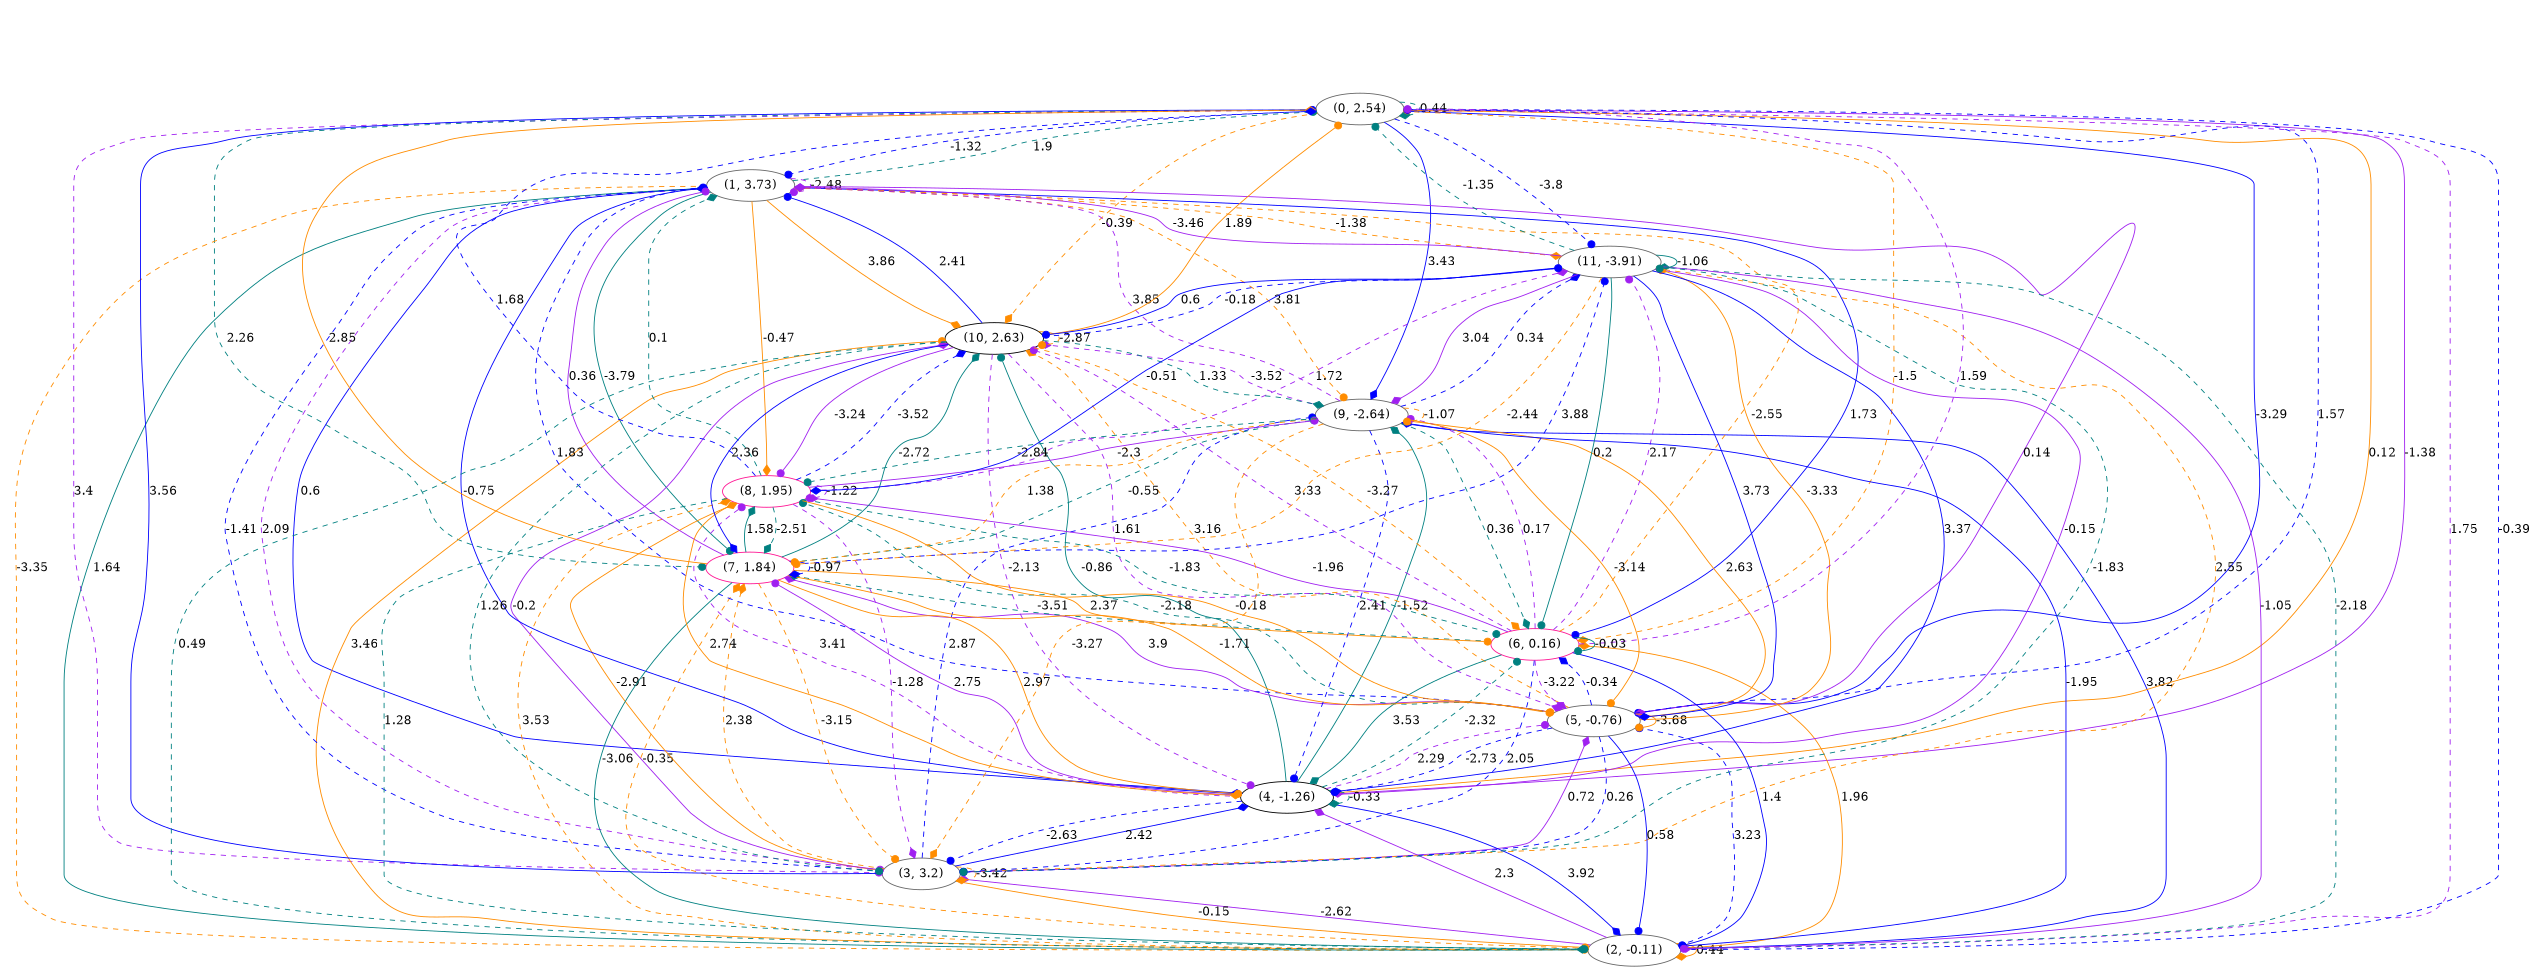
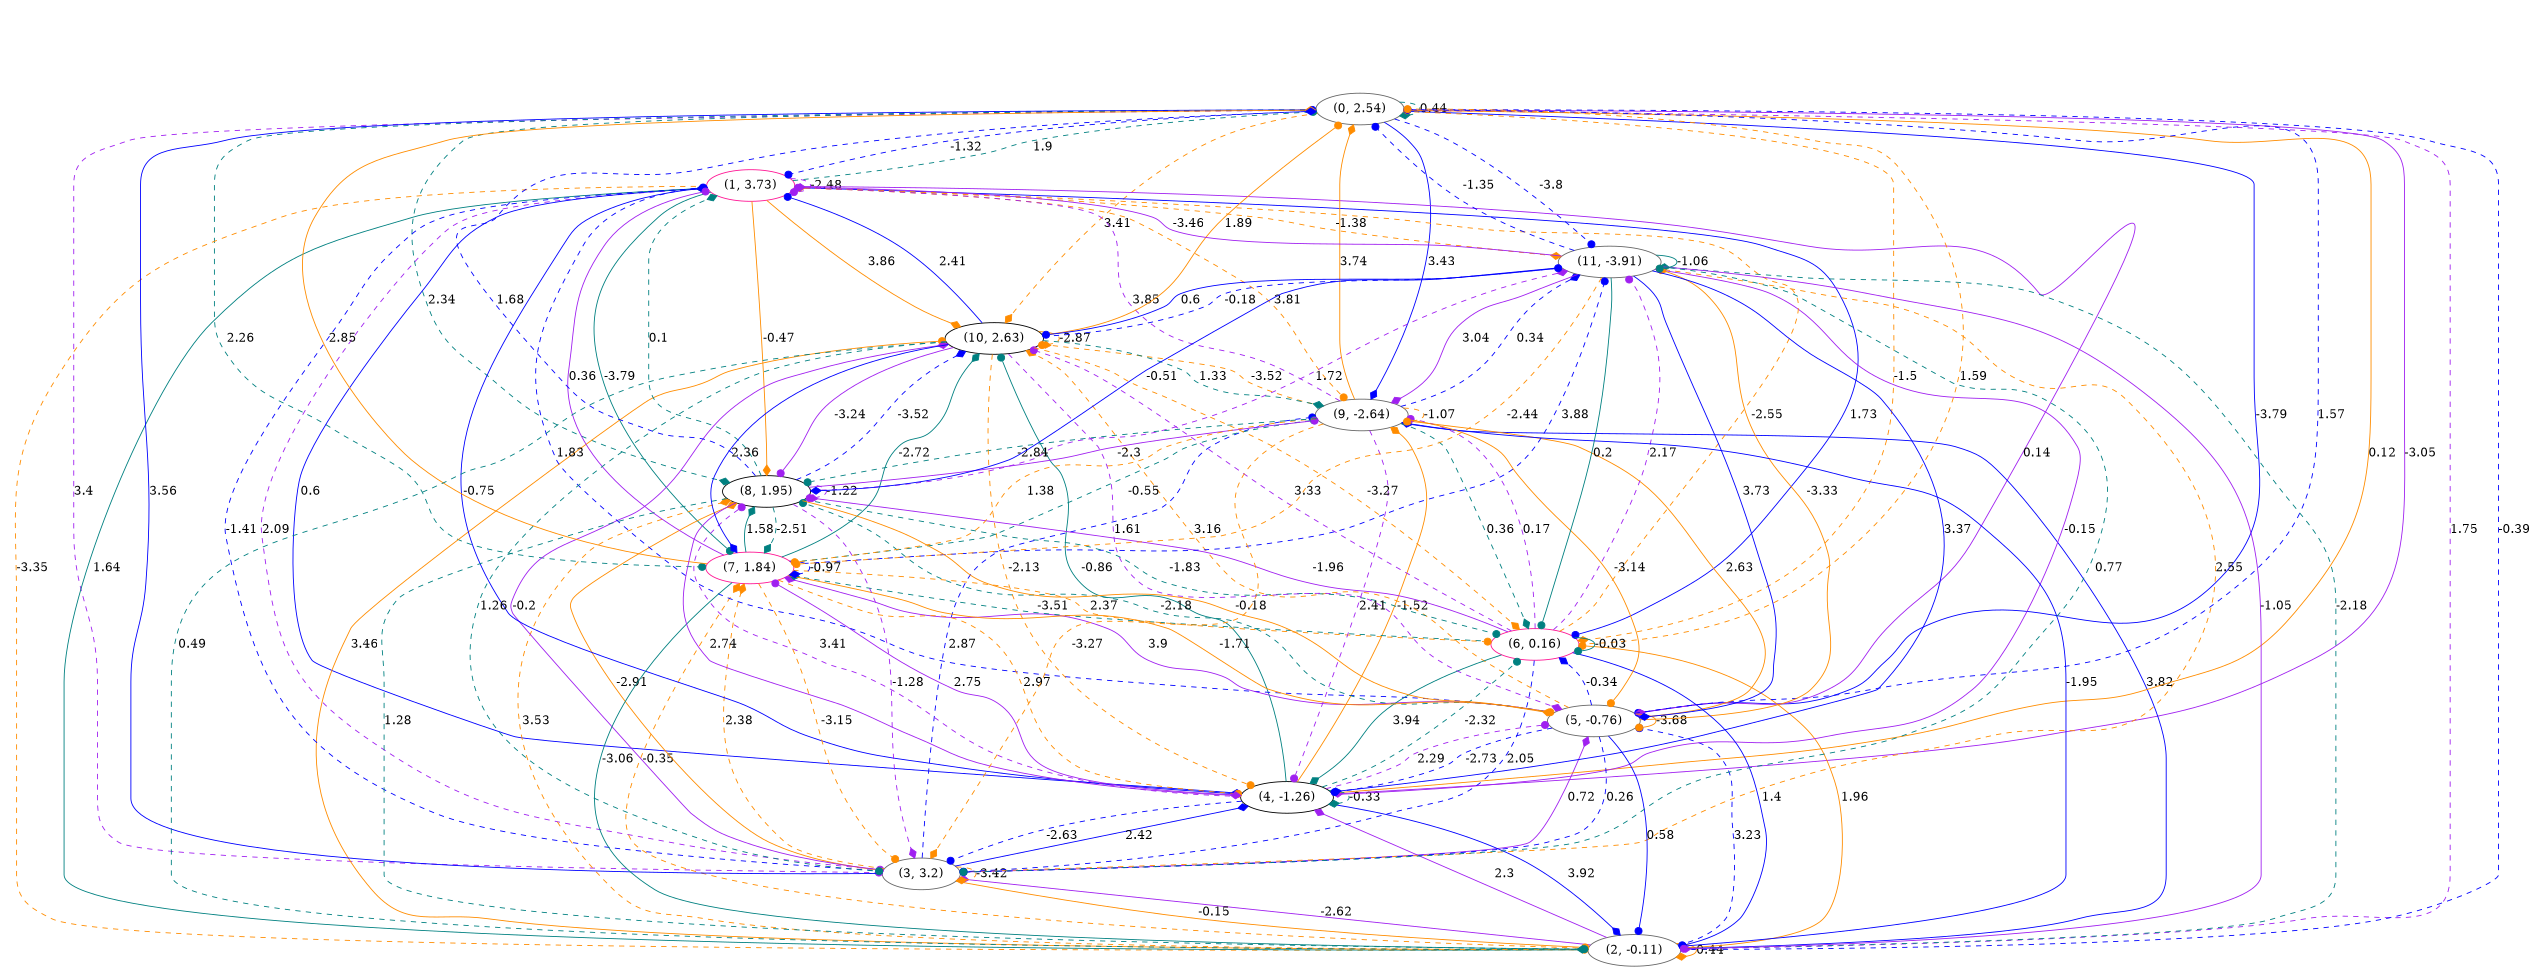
none -> (453, 150)
(751, 186) -> (751, 186)
(1462, 201) -> (1462, 201)
(1118, 224) -> (1118, 224)
(1111, 229) -> (1111, 229)
none -> (1340, 268)
(1953, 268) -> (1953, 268)
(1191, 363) -> (1191, 363)
(2272, 415) -> (2272, 415)
(2421, 453) -> (2421, 453)
(767, 491) -> (767, 491)
(2109, 568) -> (2109, 568)
(1212, 605) -> (1212, 605)
(1358, 605) -> (1358, 605)
(1136, 620) -> (1136, 620)
(1388, 622) -> (1388, 622)
(1027, 625) -> (1027, 625)
(1012, 664) -> (1012, 664)
(1541, 684) -> none
(877, 720) -> (877, 720)
(1407, 721) -> (1407, 721)
(1833, 776) -> (1833, 776)
